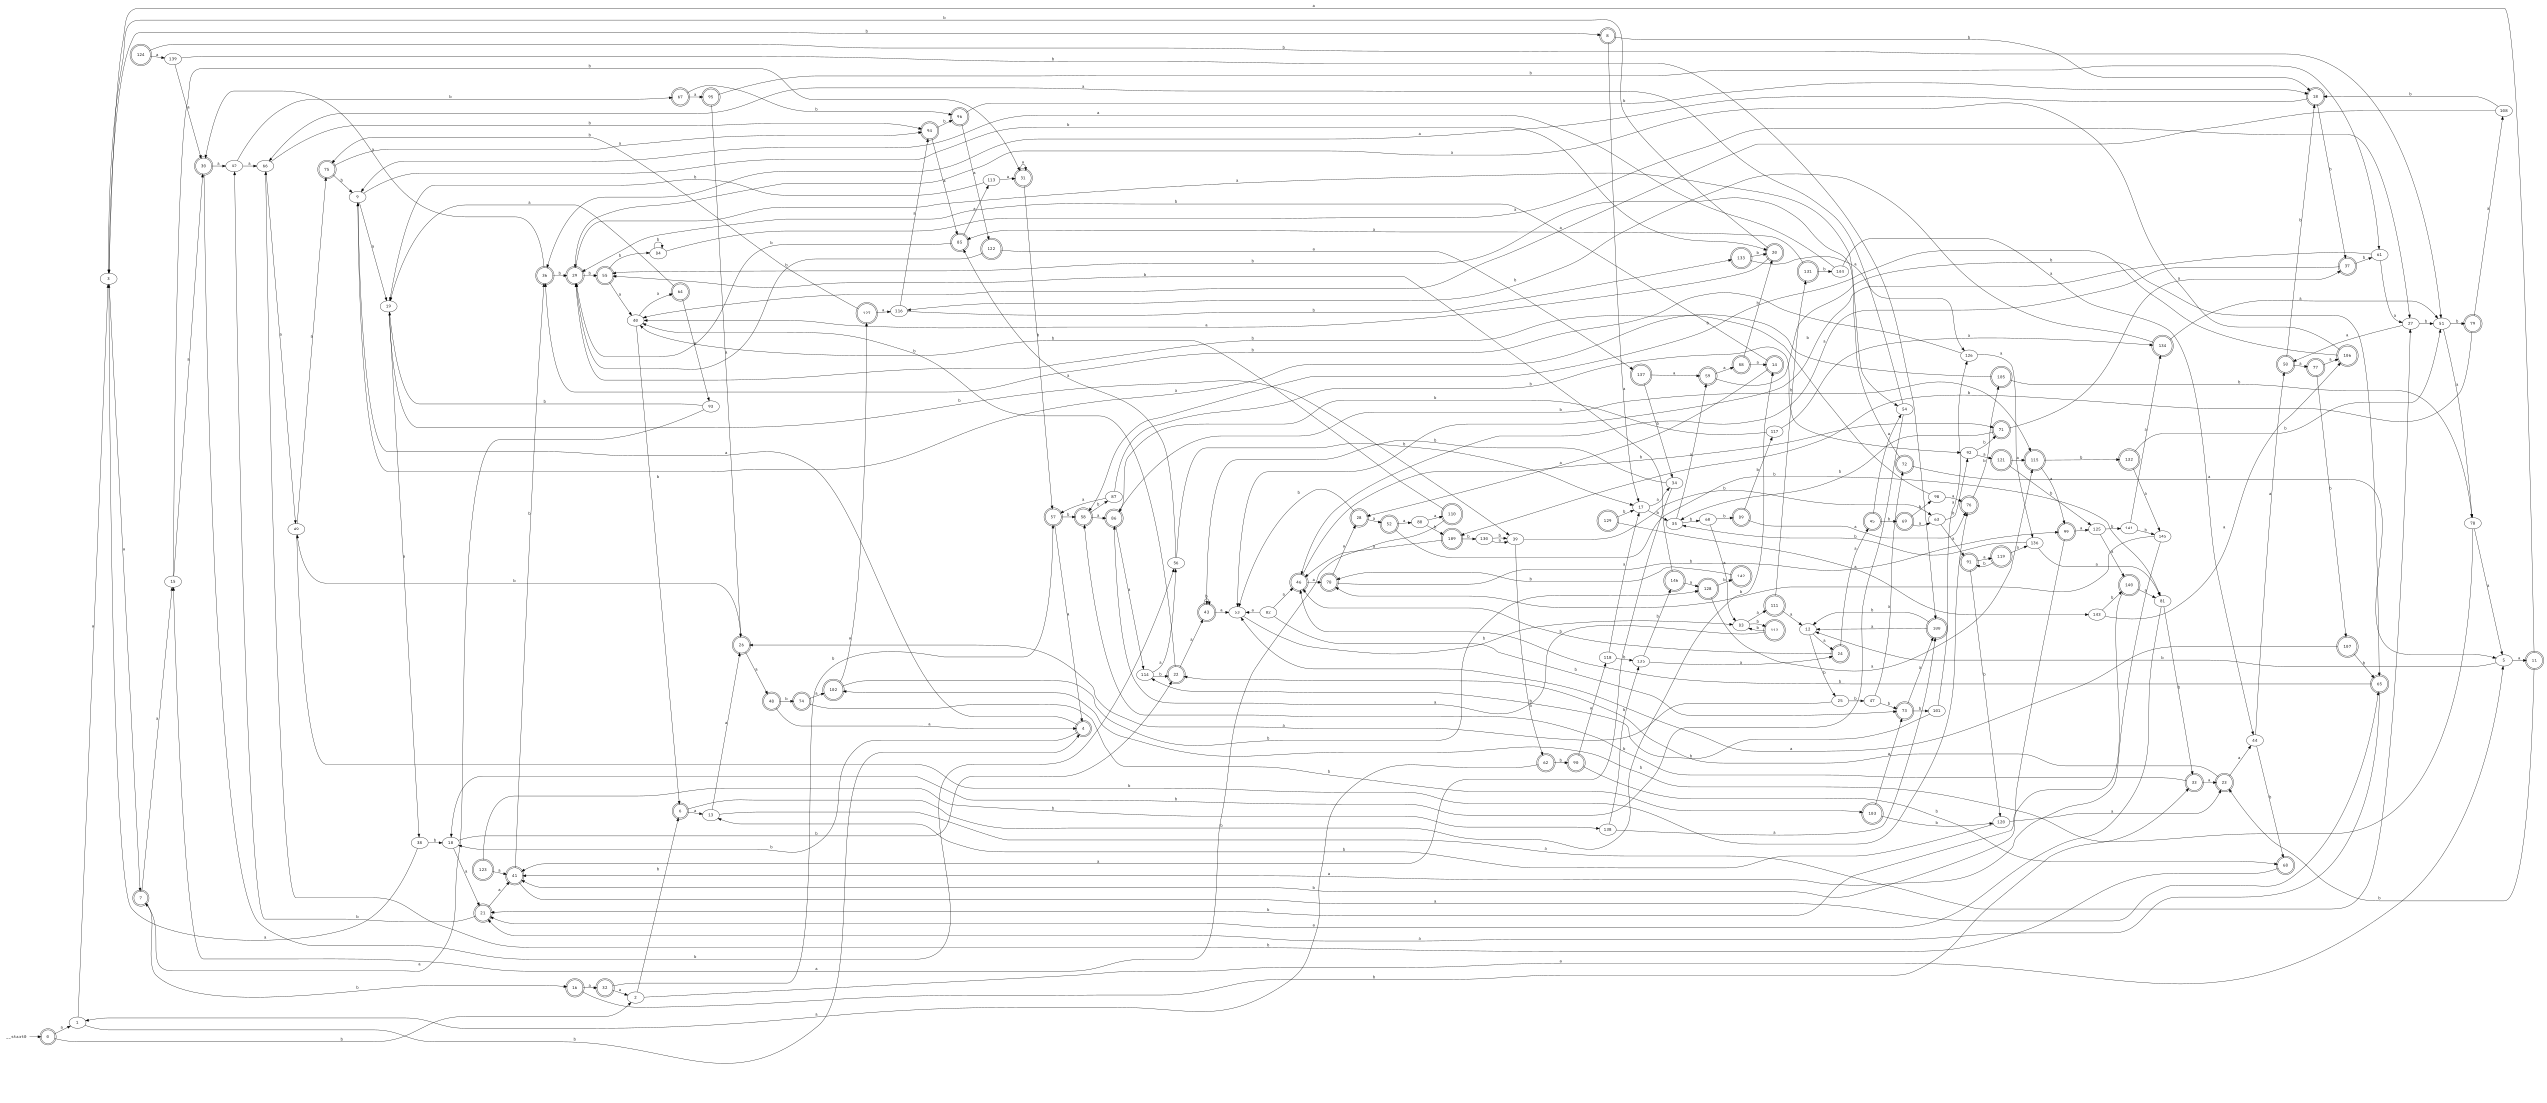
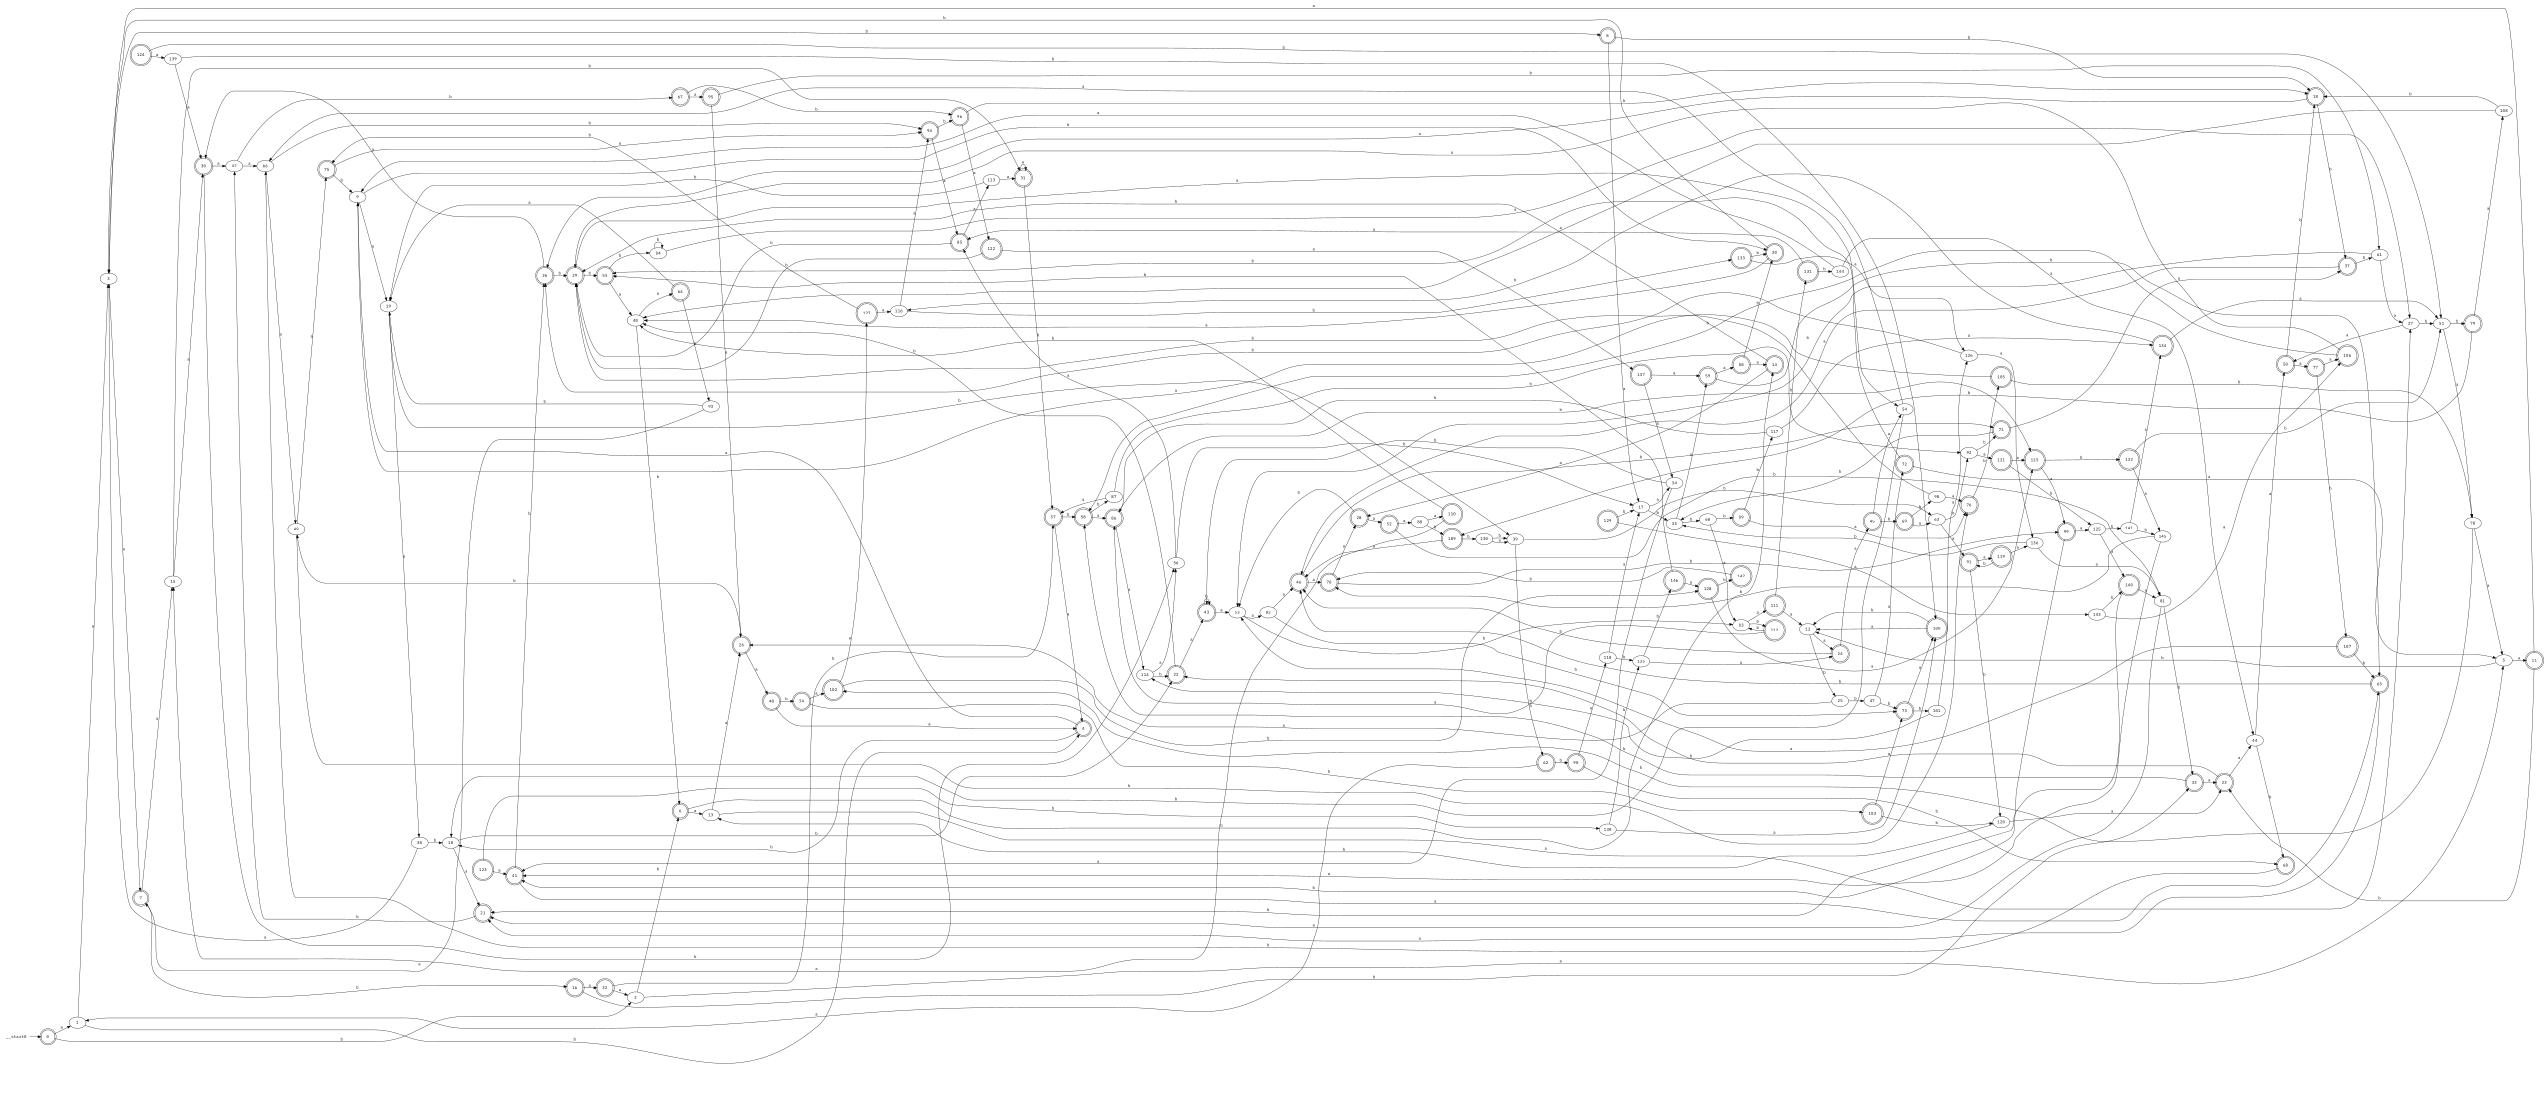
(1254, 612) -> (1251, 618)
(498, 896) -> none
